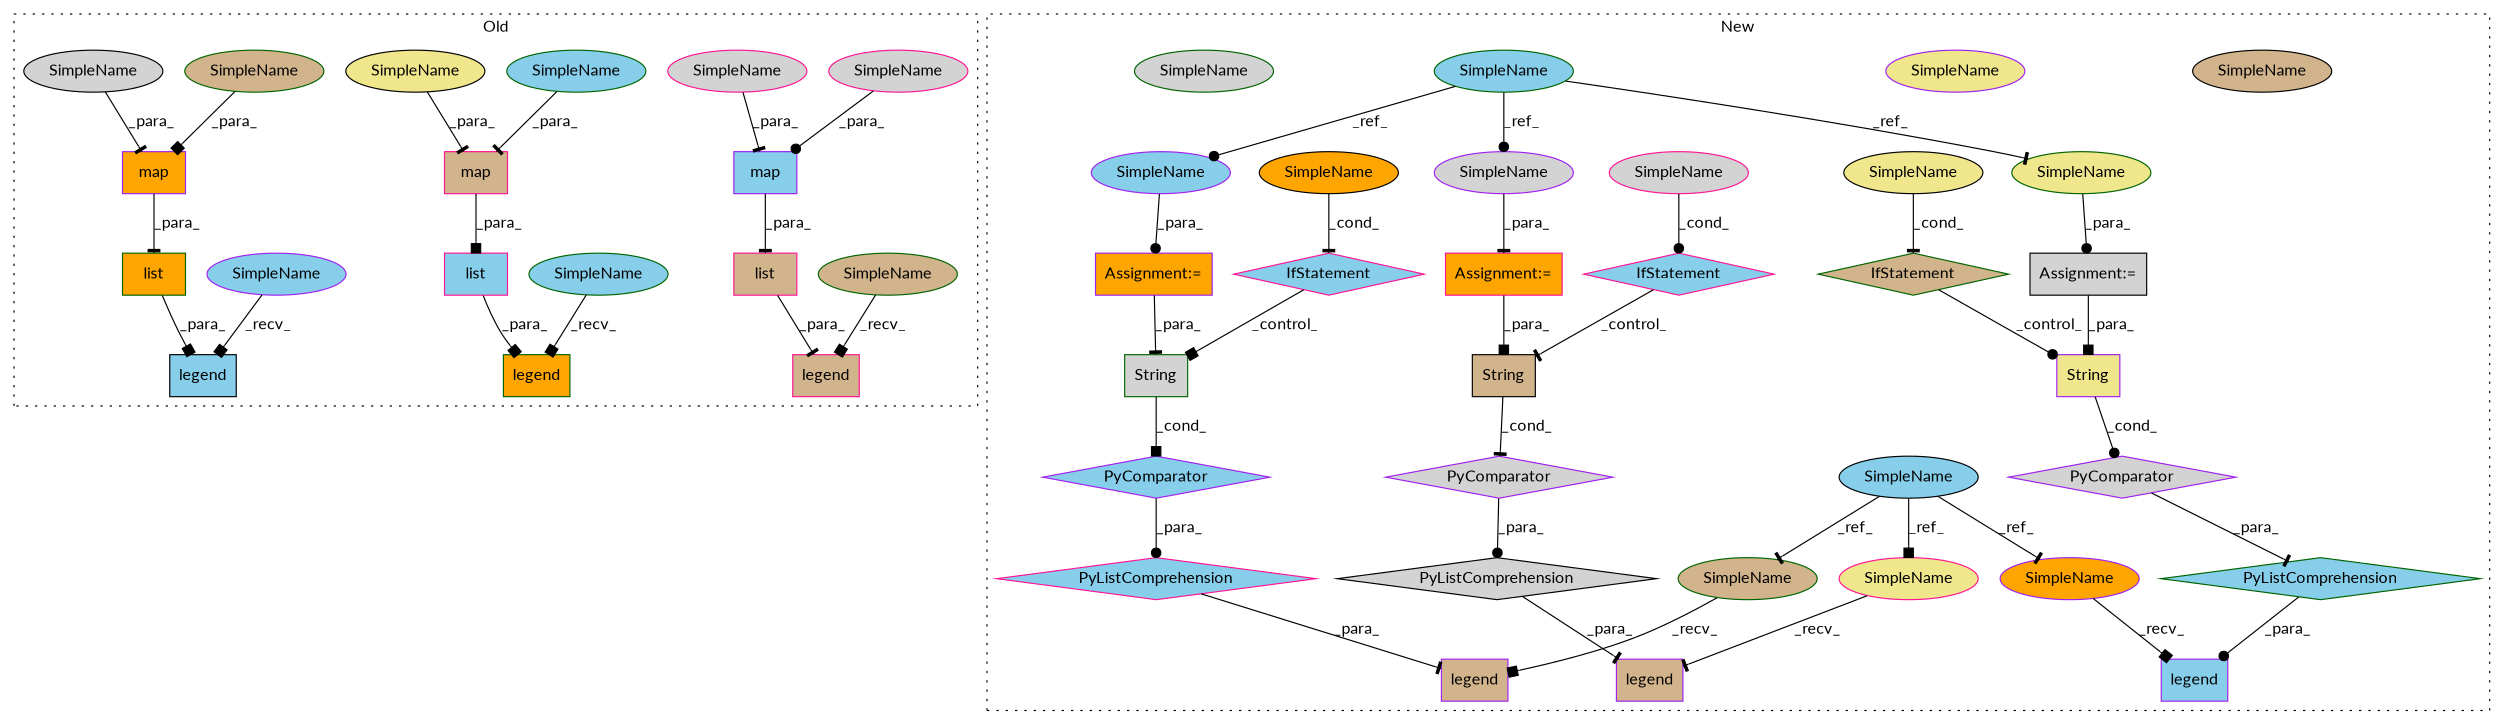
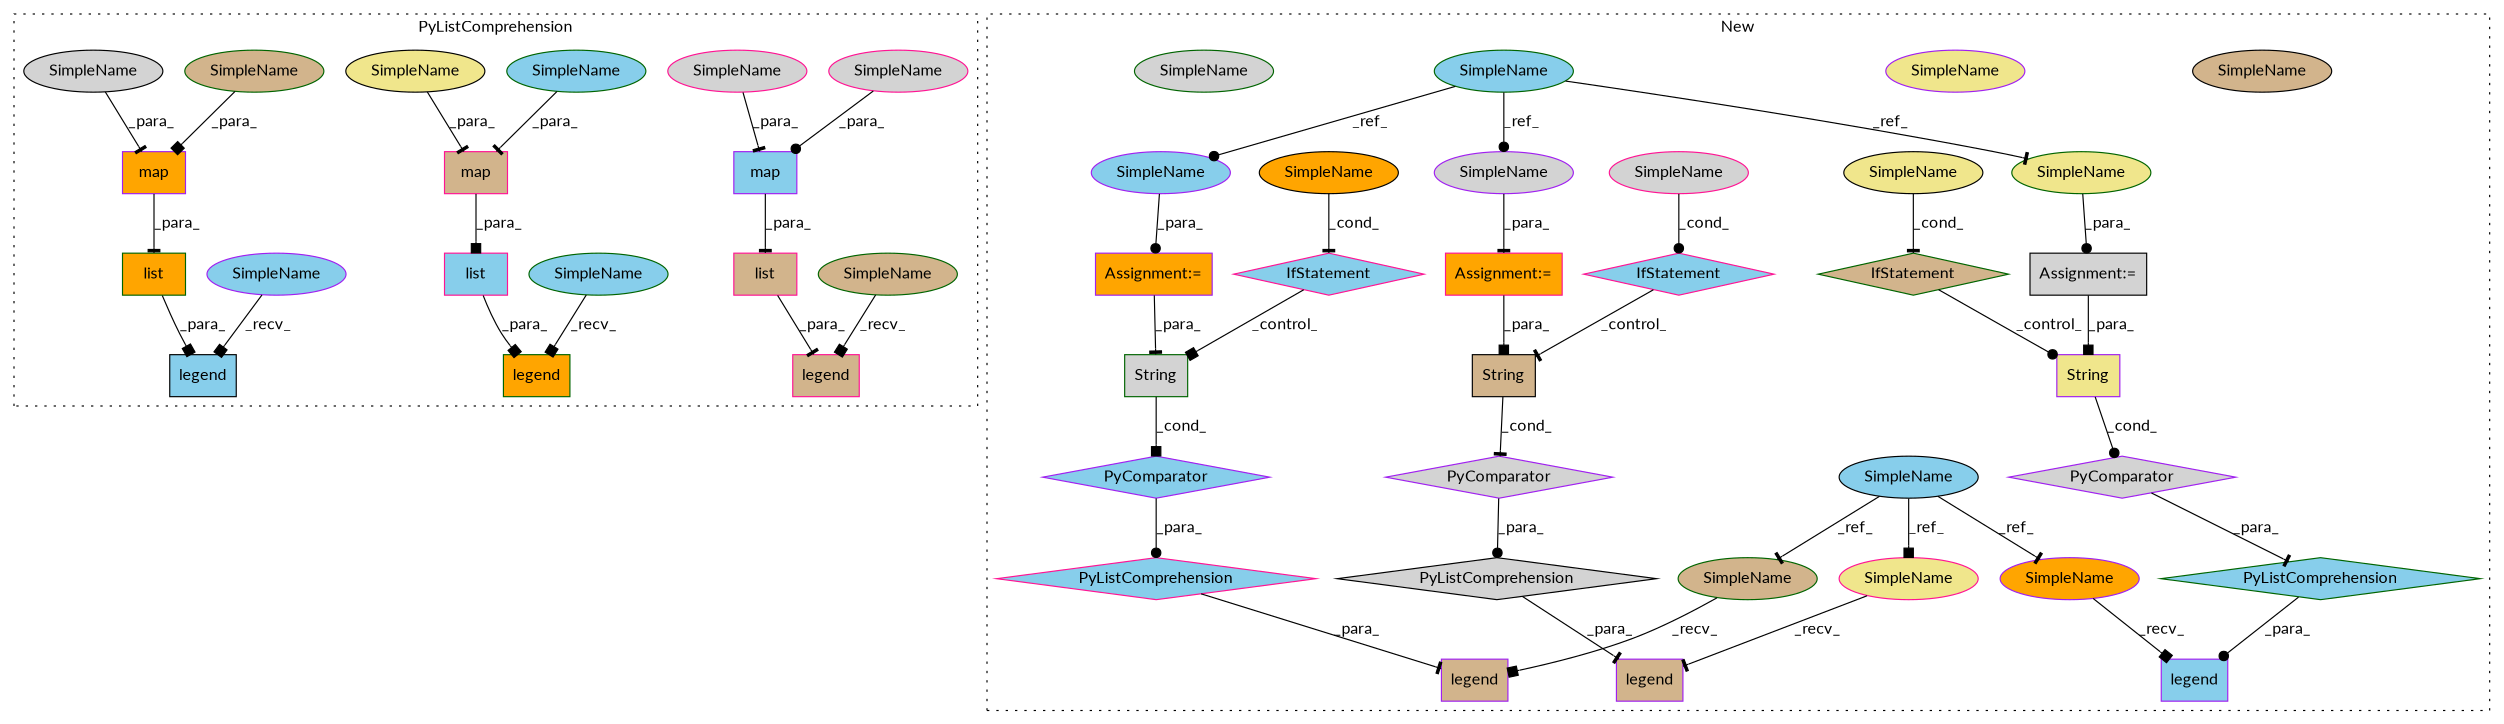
(496, 27) -> (496, 27)
